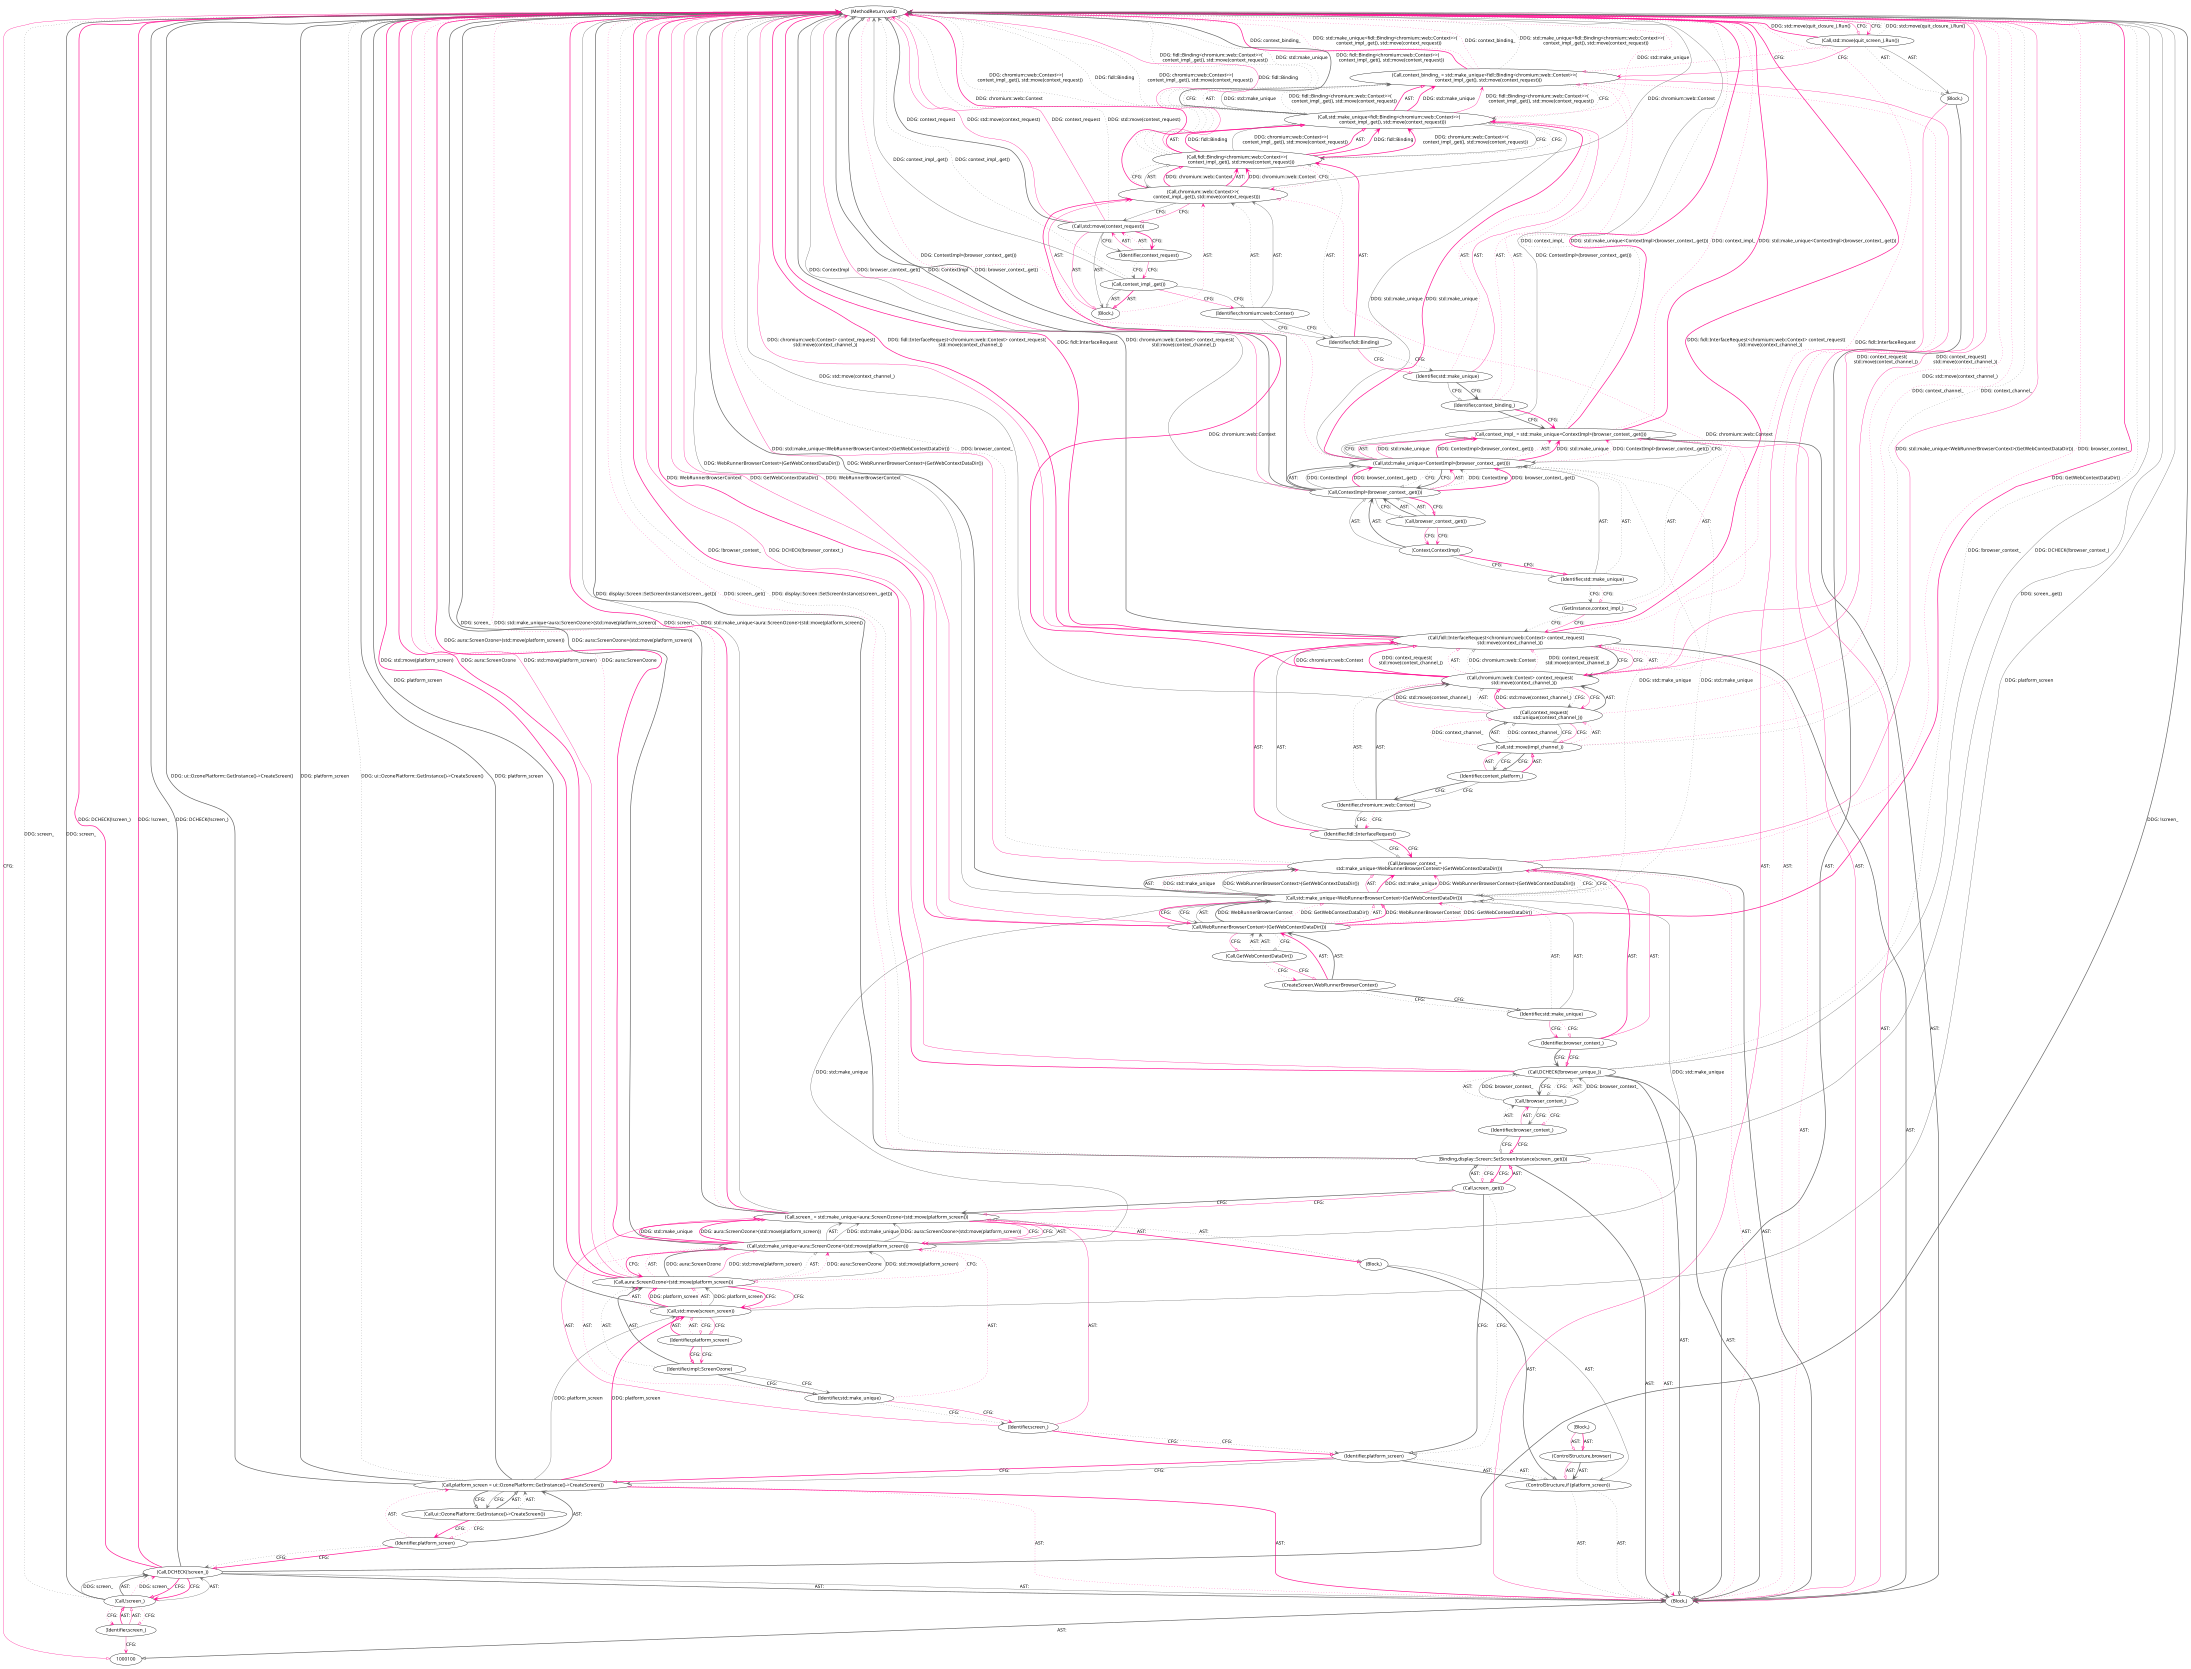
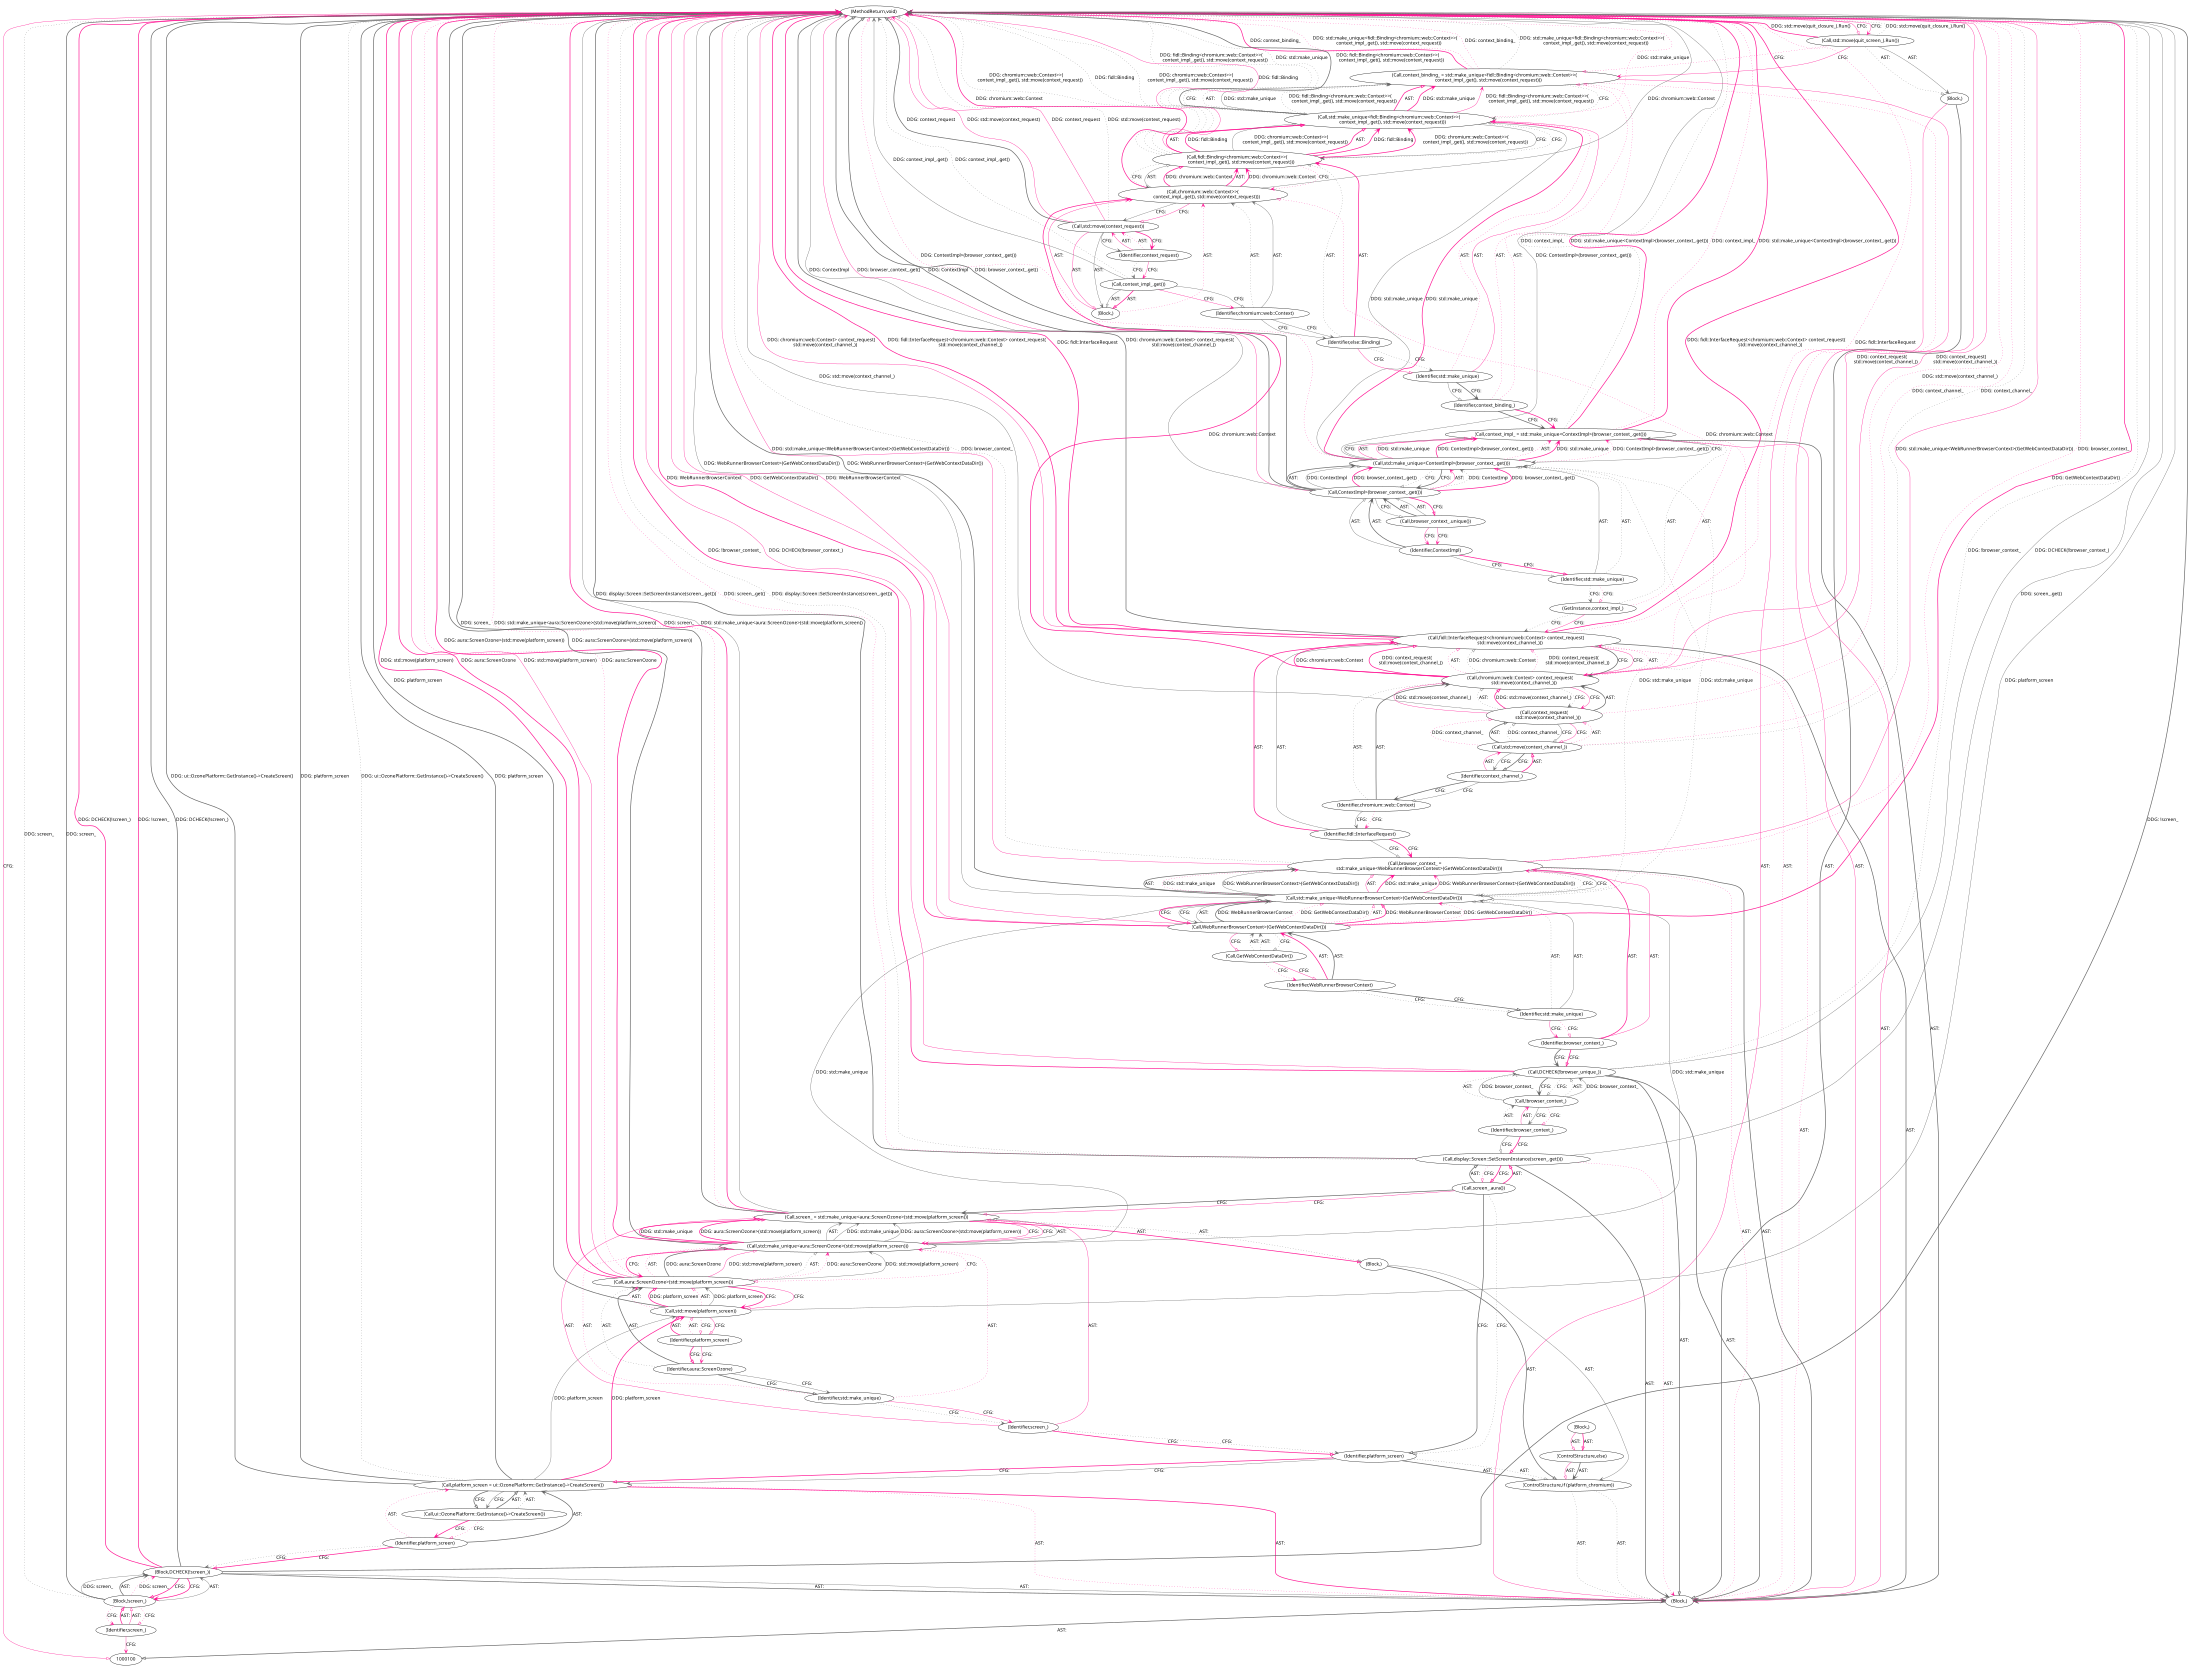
(1354, 343) -> (1354, 343)
(1436, 522) -> (1436, 522)
(1436, 551) -> (1436, 551)
(1544, 715) -> (1544, 715)
(1530, 747) -> (1530, 747)
(1492, 776) -> (1492, 776)
(1330, 985) -> (1330, 985)
(1503, 1159) -> (1503, 1159)
(1484, 1188) -> (1484, 1188)
(701, 1311) -> (701, 1311)
(700, 1369) -> (700, 1369)
(1582, 1456) -> (1582, 1456)
(1568, 1485) -> (1568, 1485)
(183, 1572) -> (183, 1572)
(130, 1601) -> (130, 1601)
